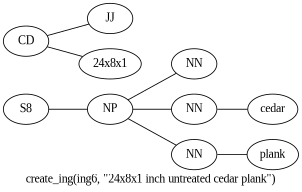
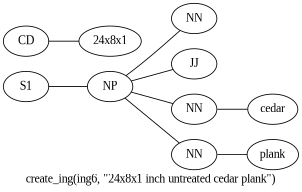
(68, 30) -> (152, 75)
(26, 109) -> (26, 87)
